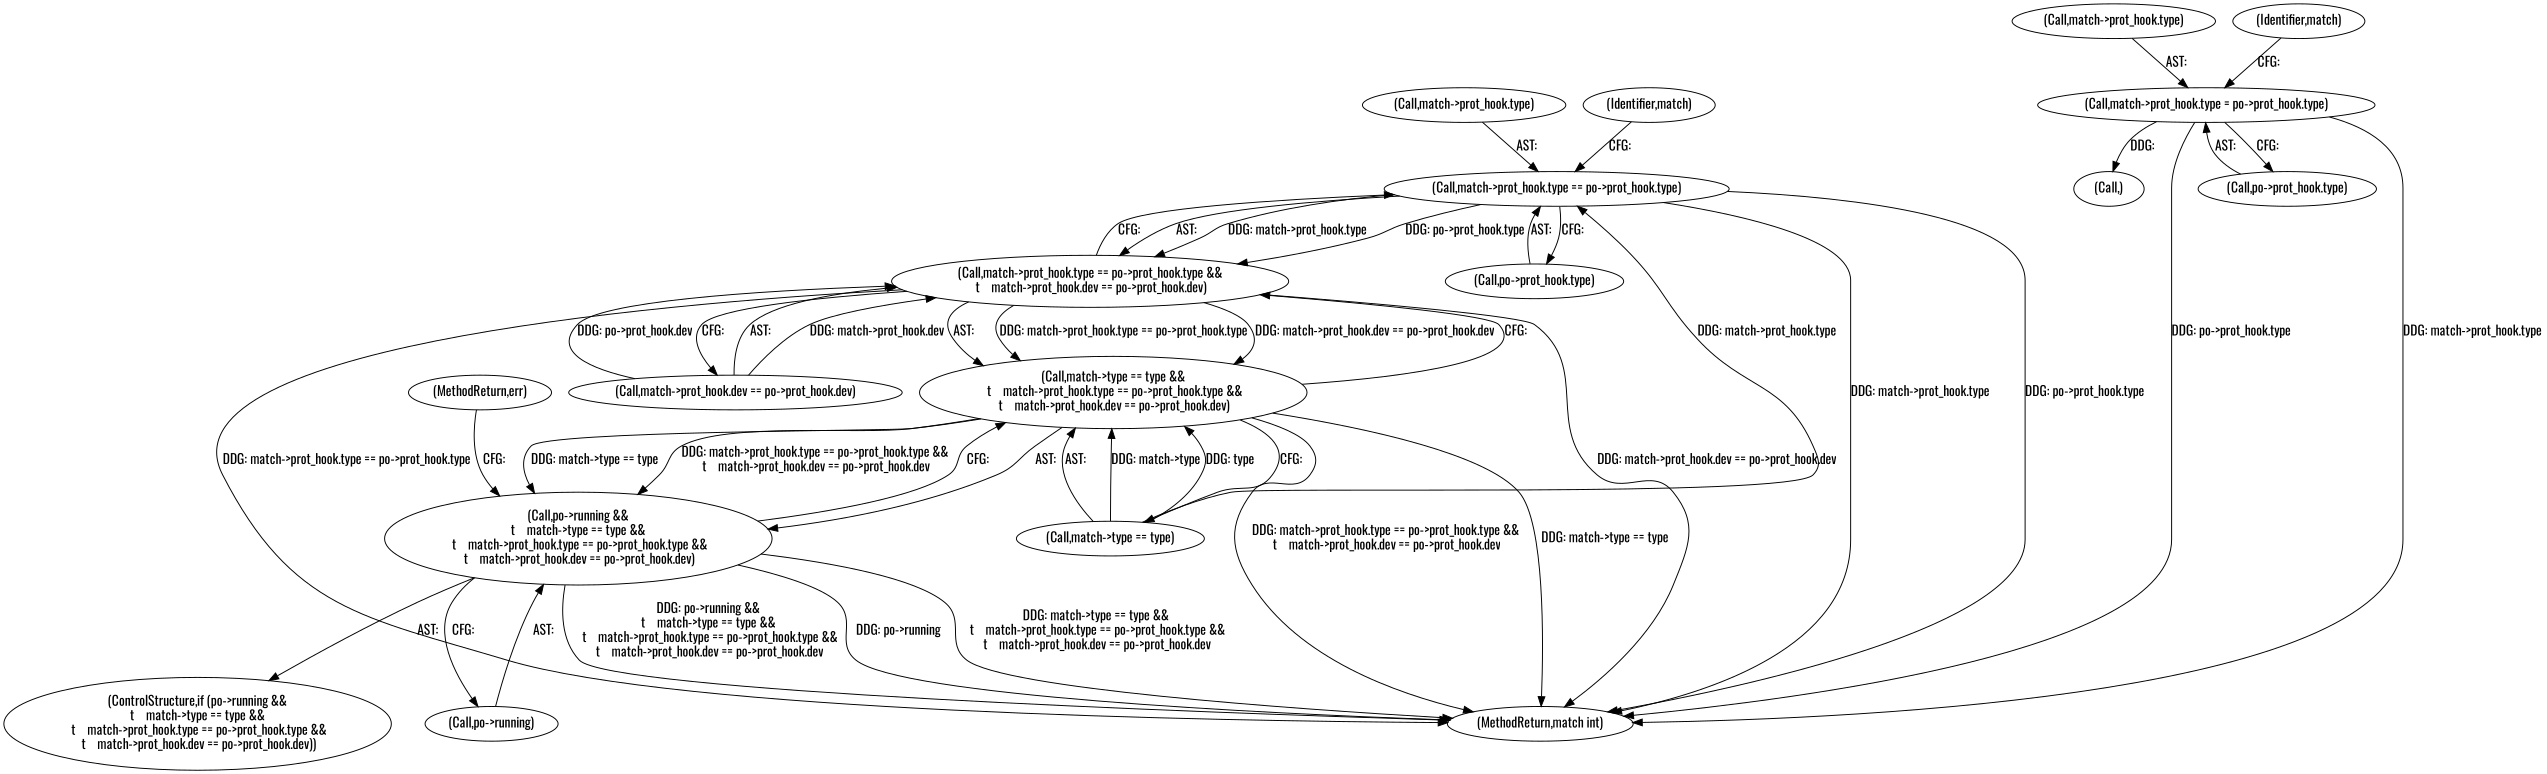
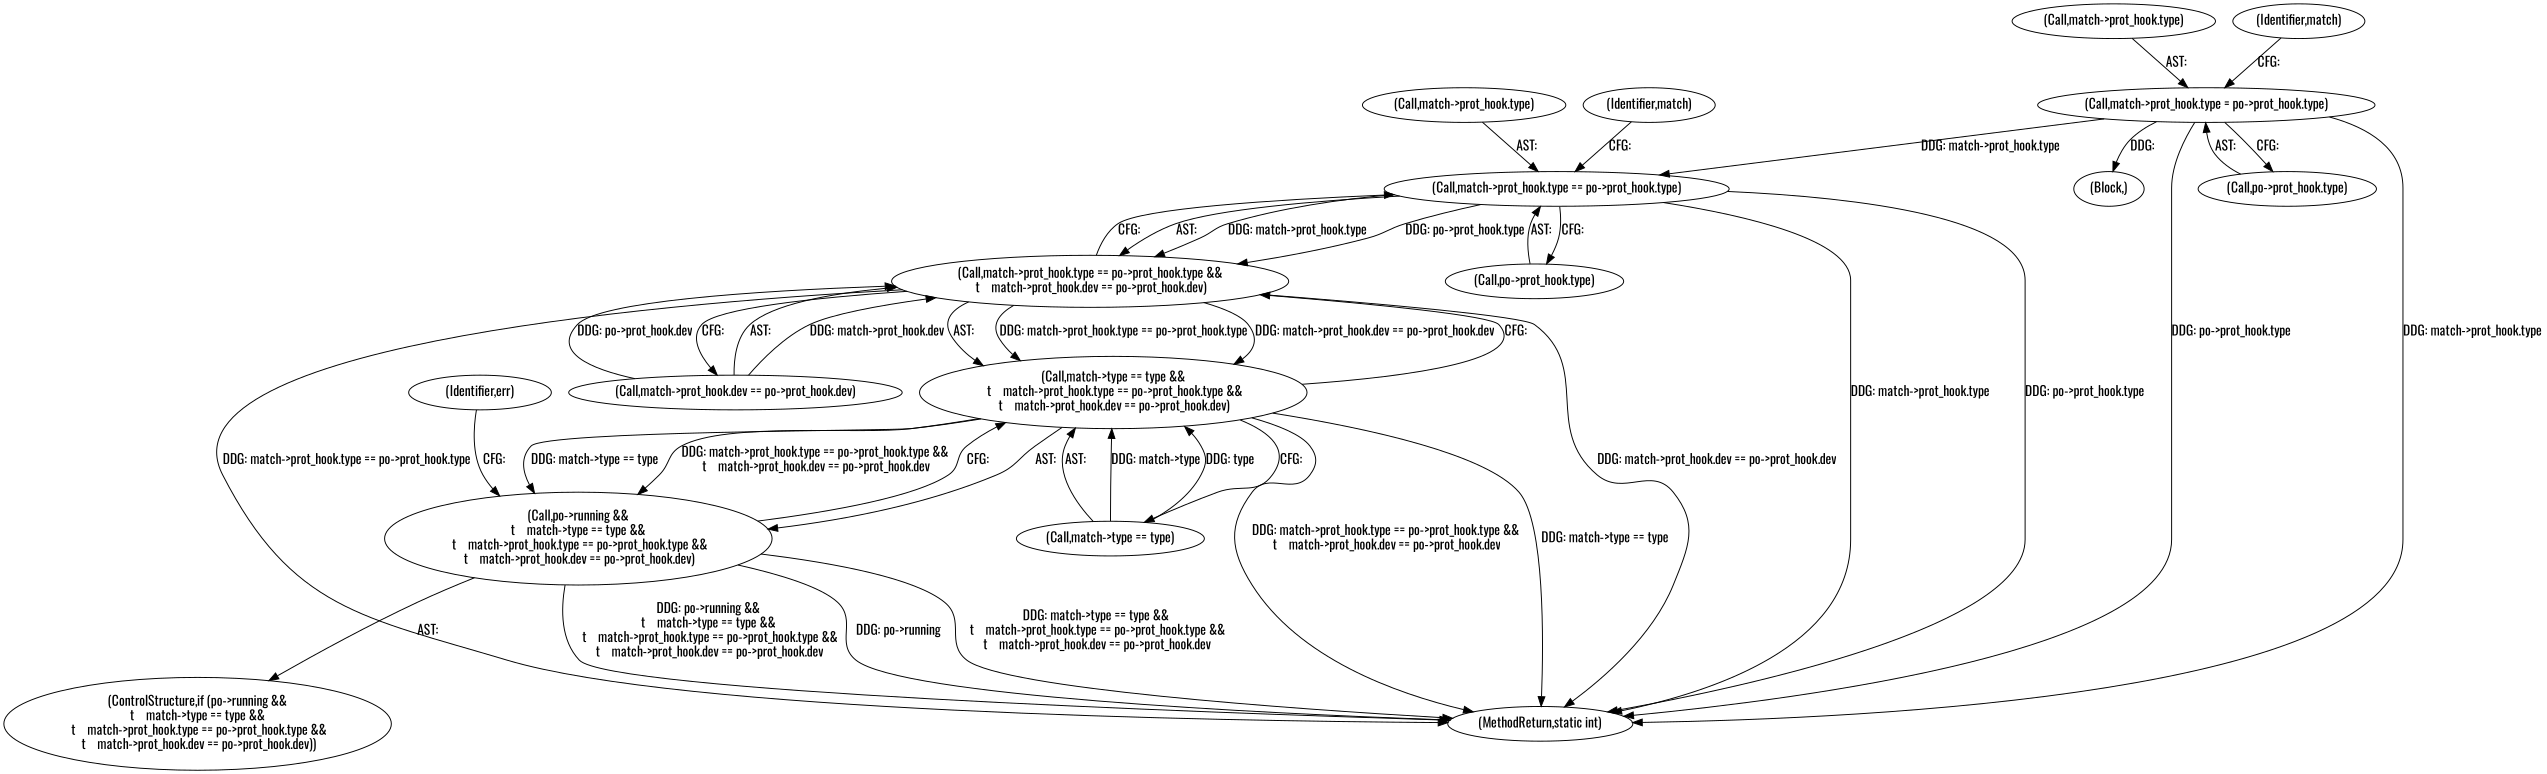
(2109, 189) -> (2109, 189)
(480, 393) -> (480, 393)
(1656, 488) -> (1887, 146)
(492, 724) -> none
(1540, 724) -> (1540, 724)
